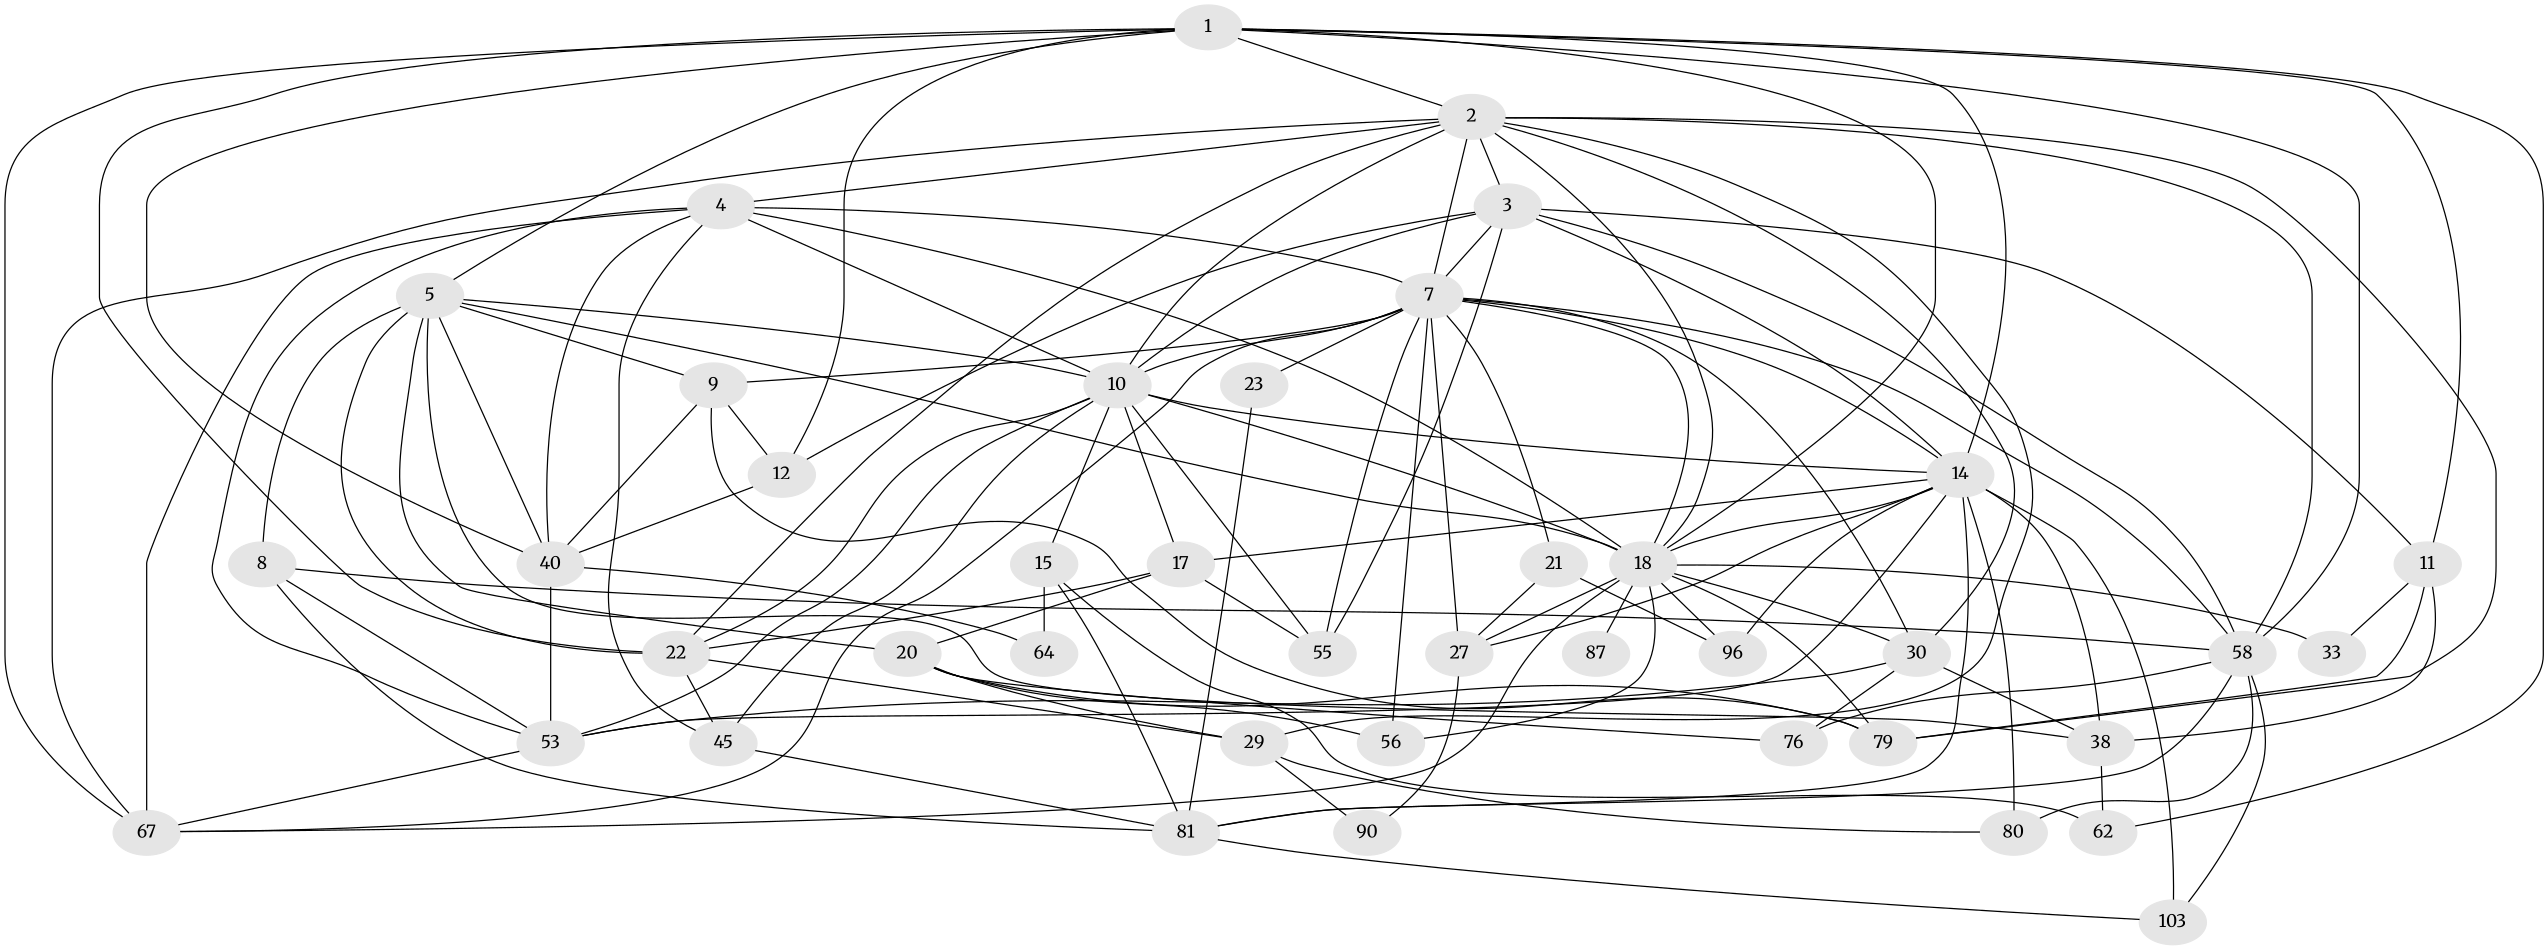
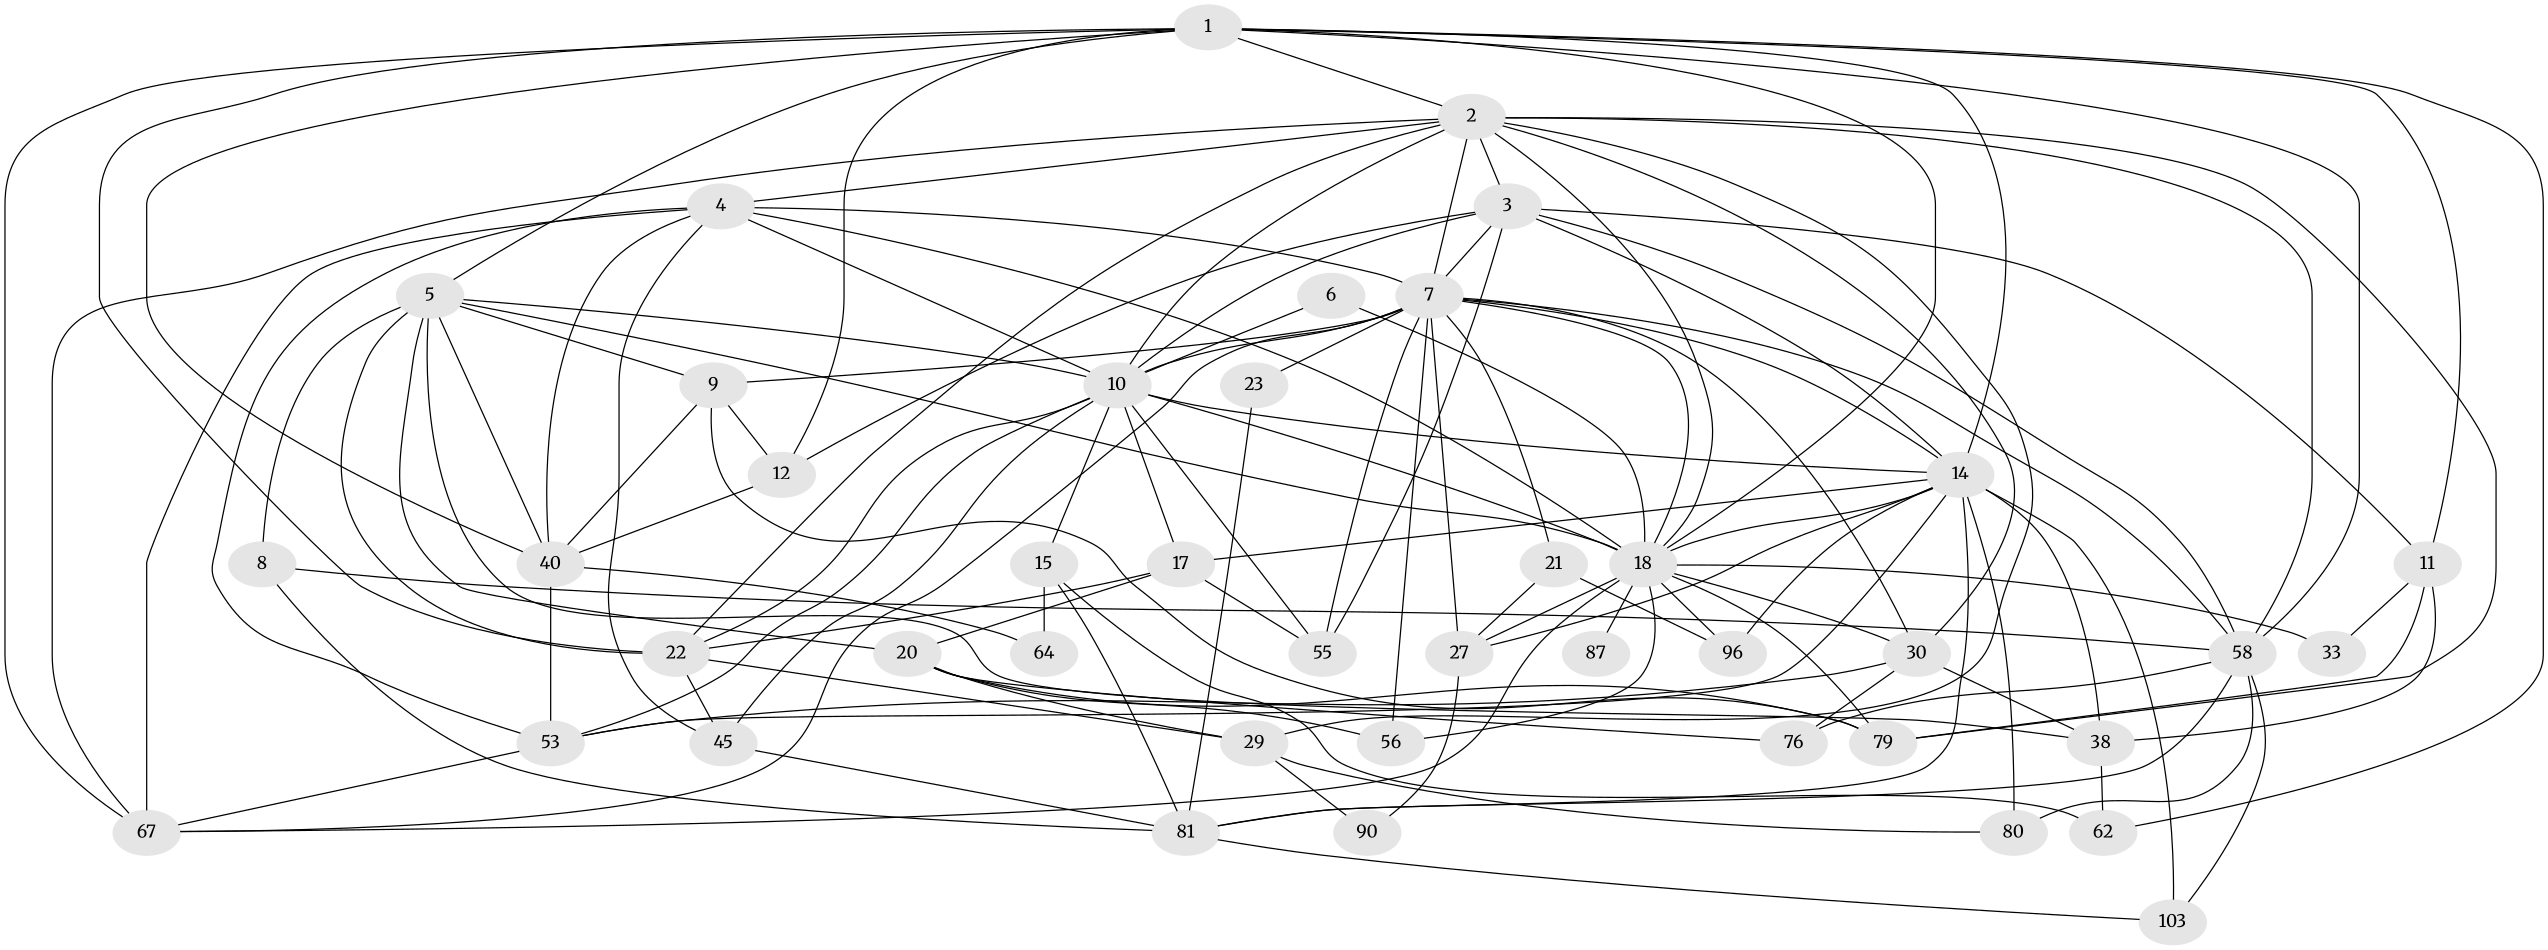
none -> (1331, 296)
(407, 654) -> none
